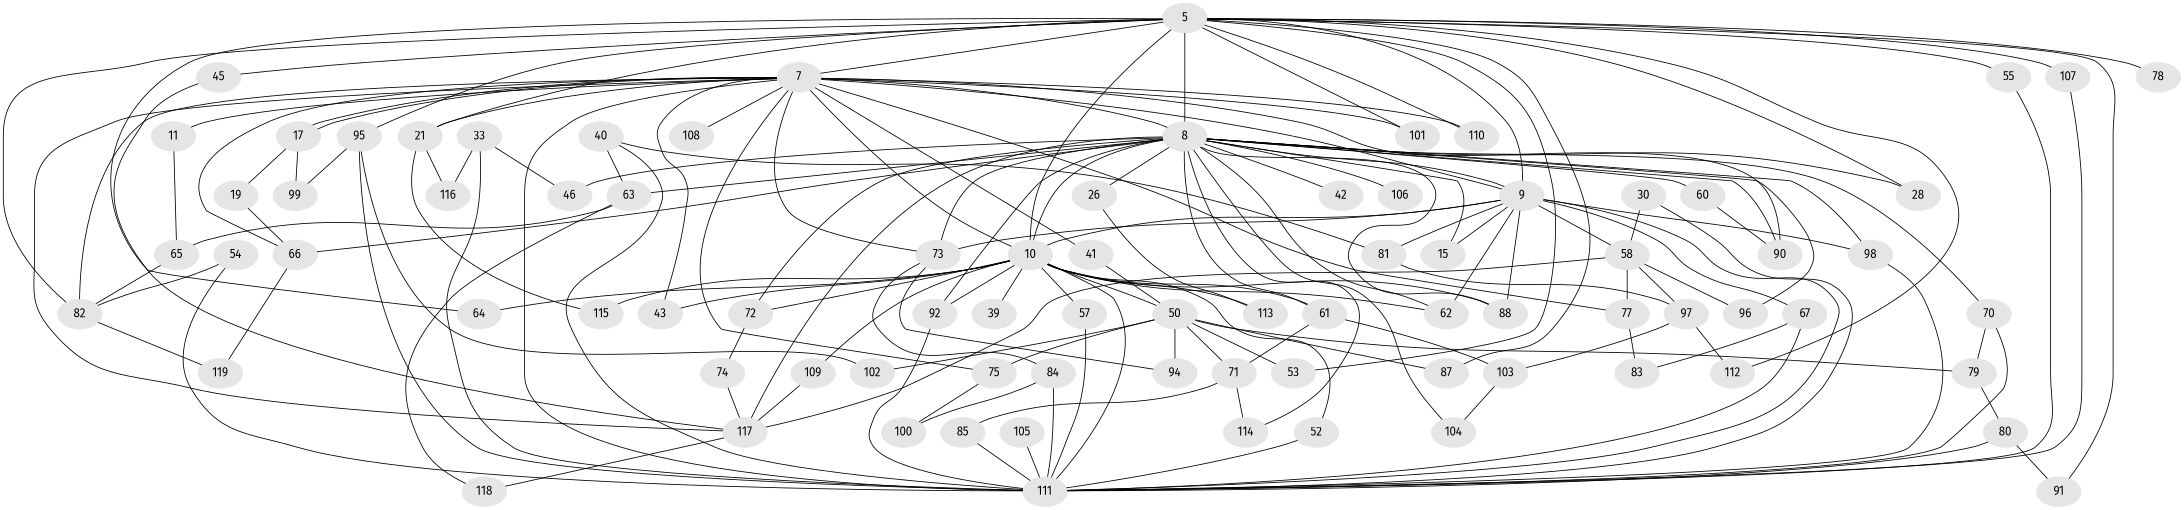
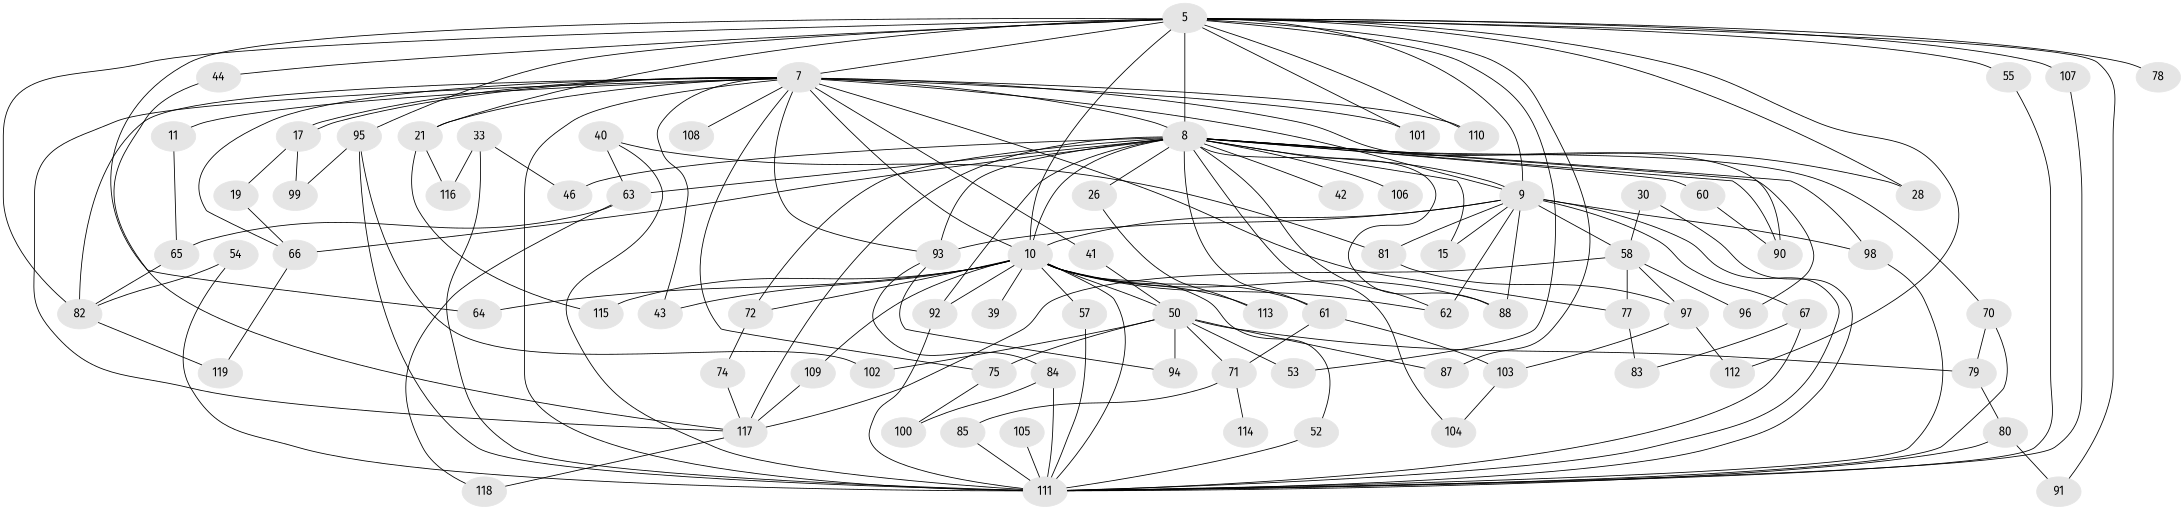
(219, 77) -> (219, 77)
(938, 255) -> (938, 255)
(1269, 279) -> none
